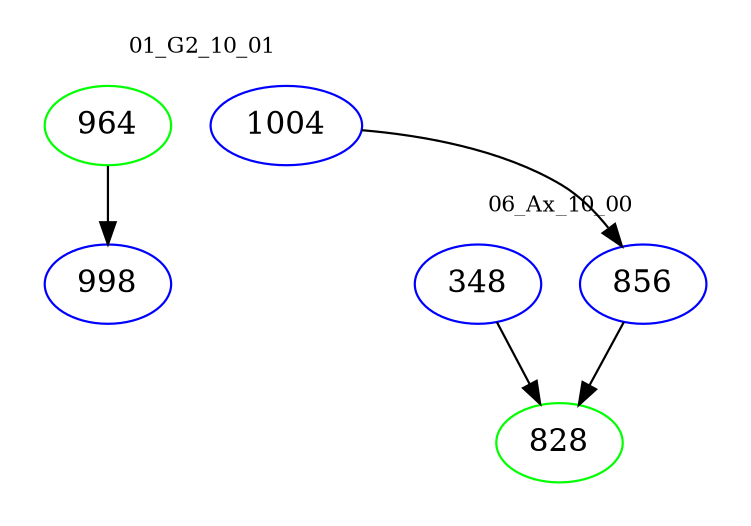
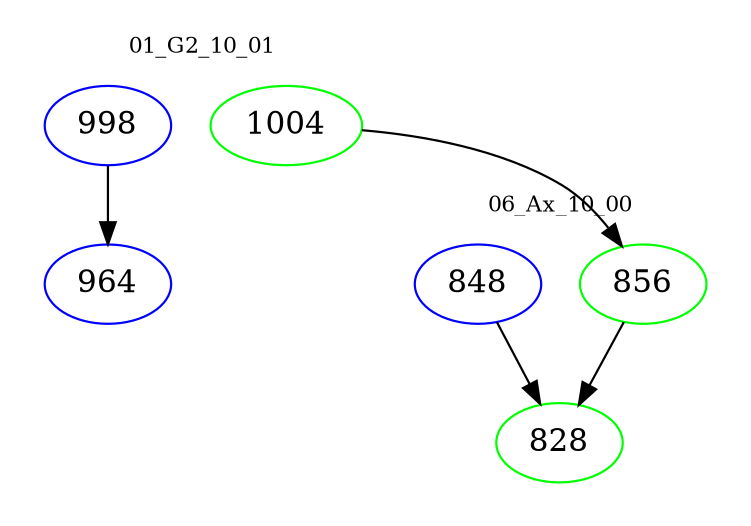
(108, 126) -> (108, 284)
(286, 126) -> (286, 126)
(108, 194) -> (108, 194)
(478, 284) -> (478, 284)
(643, 284) -> (643, 284)
